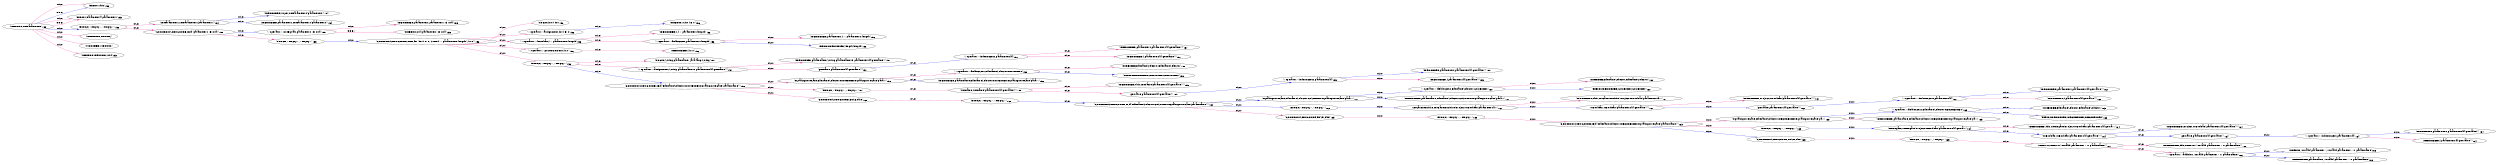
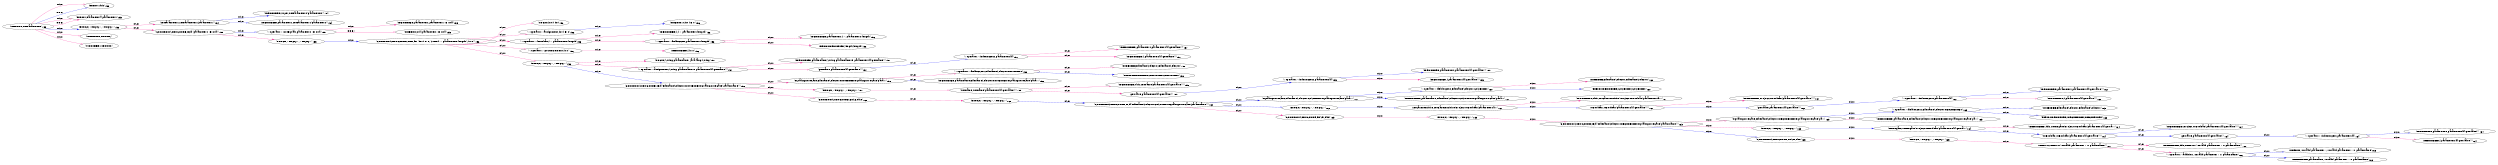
(766, 44) -> (766, 44)
(99, 55) -> none
